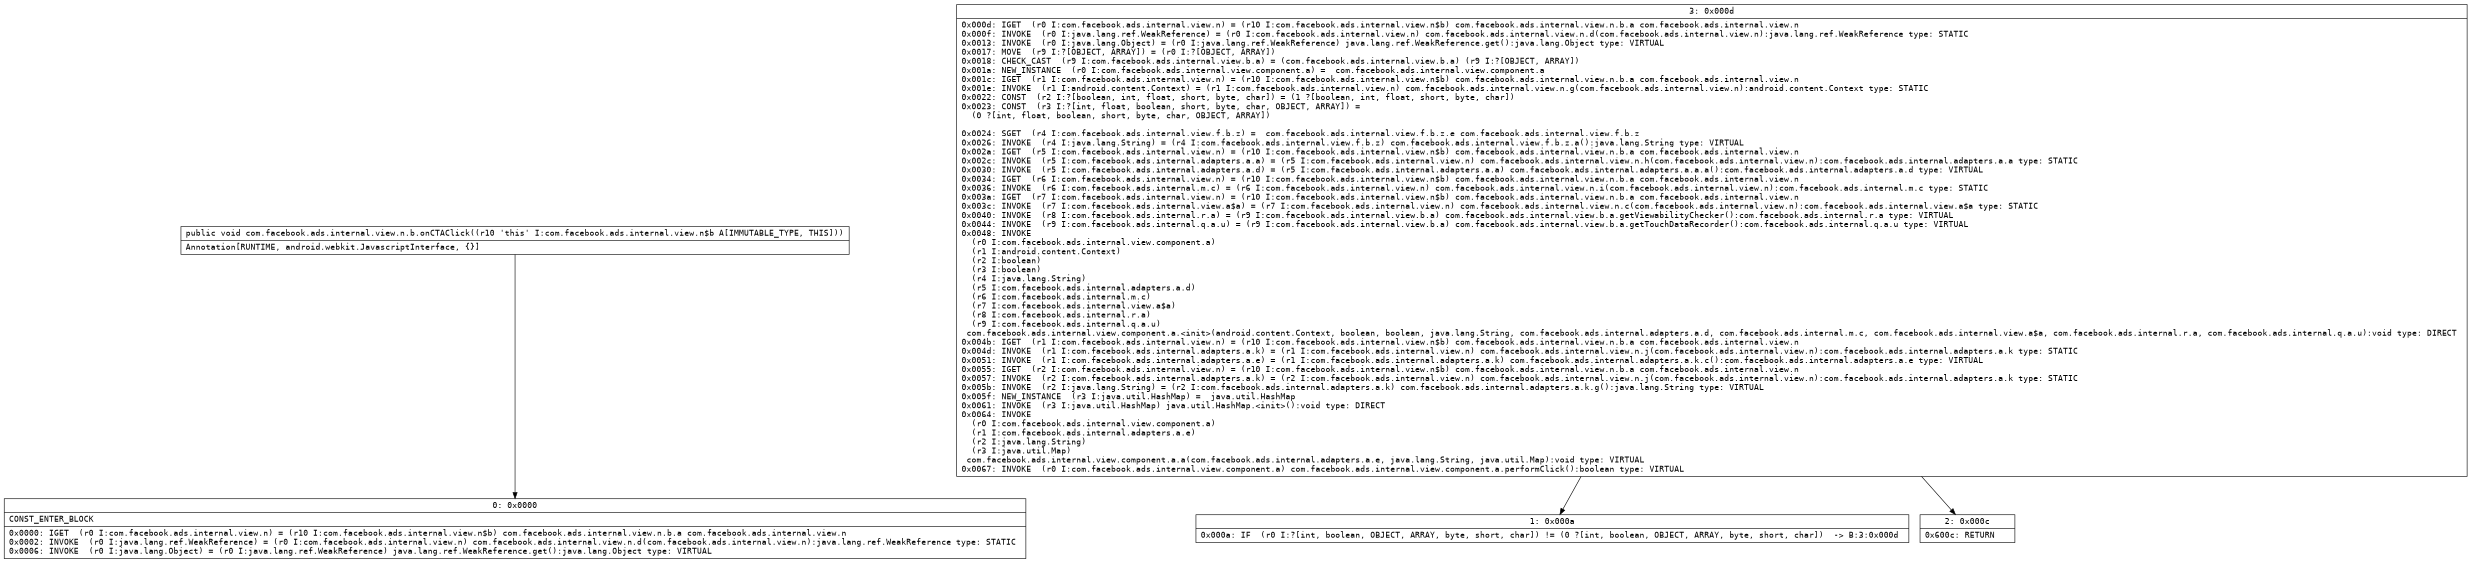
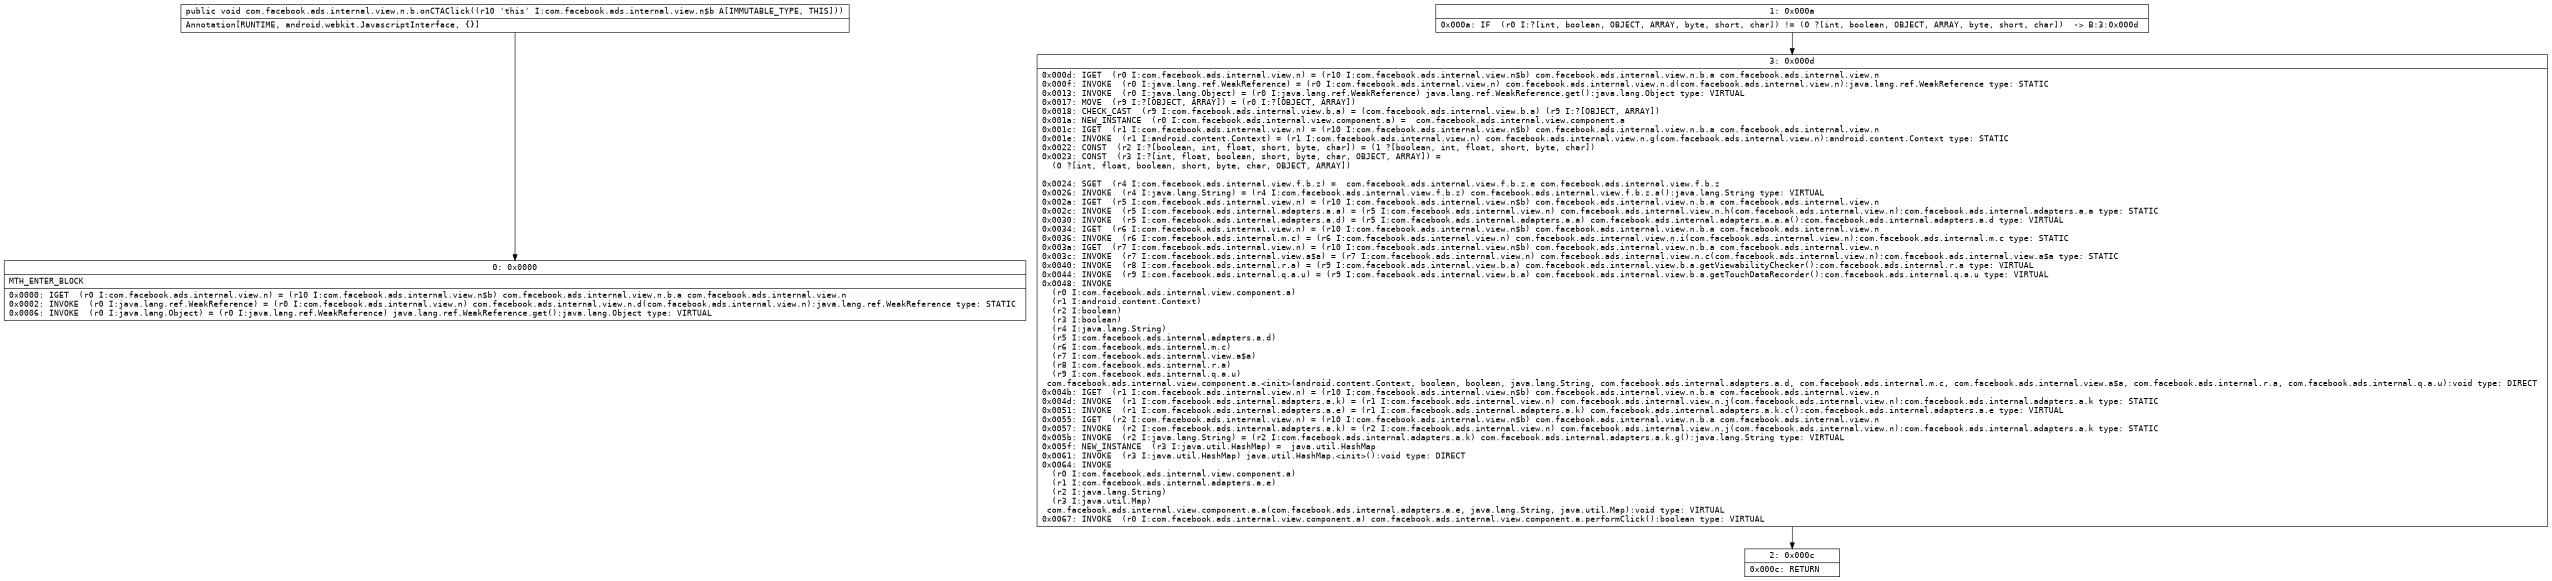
(1572, 493) -> (1792, 40)
(52, 519) -> (47, 281)
(1967, 535) -> (1792, 569)
